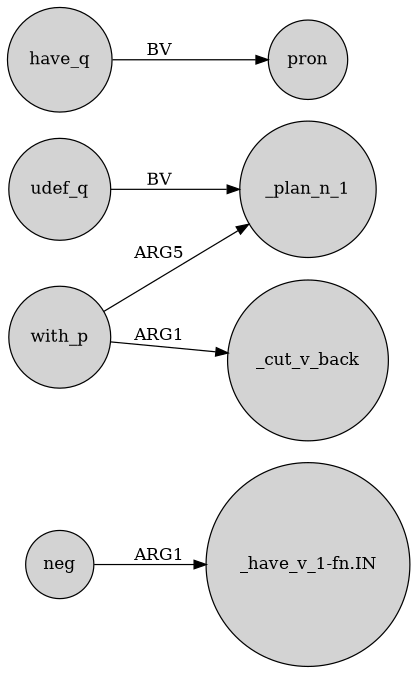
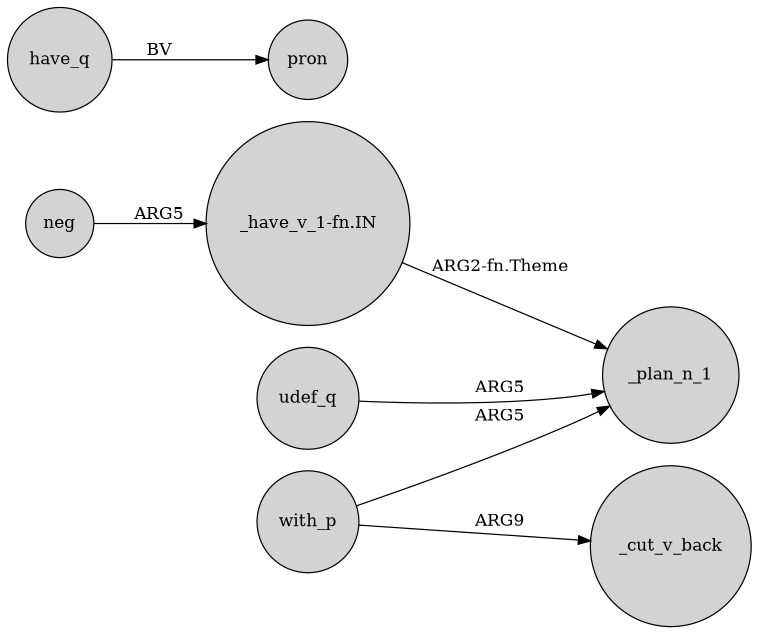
(159, 180) -> (500, 388)
none -> (499, 303)
(159, 335) -> (500, 521)
(159, 555) -> (159, 214)
